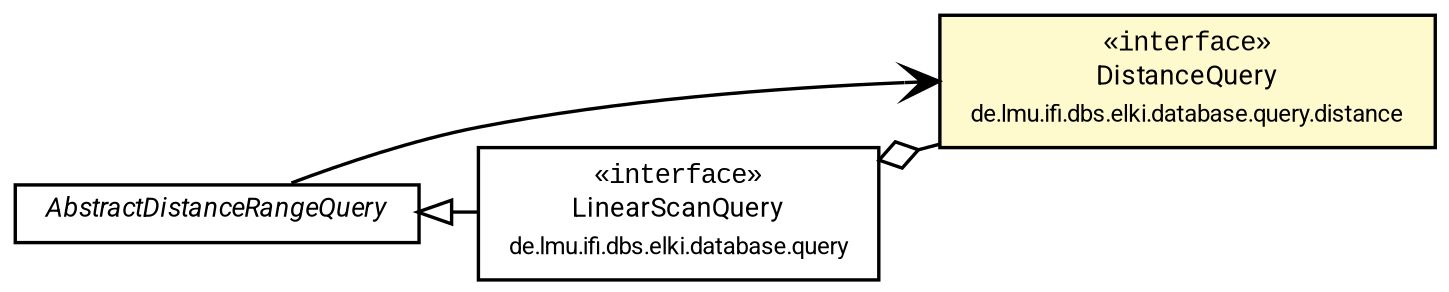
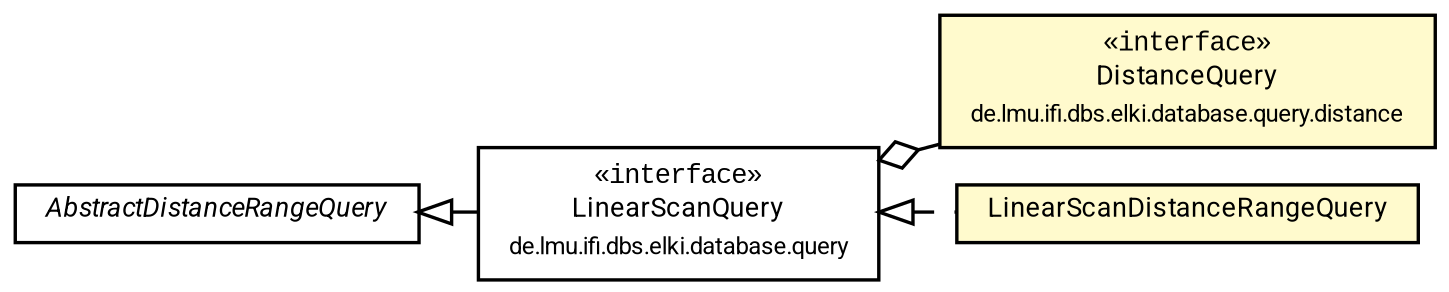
(594, 109) -> none
none -> (1188, 212)
